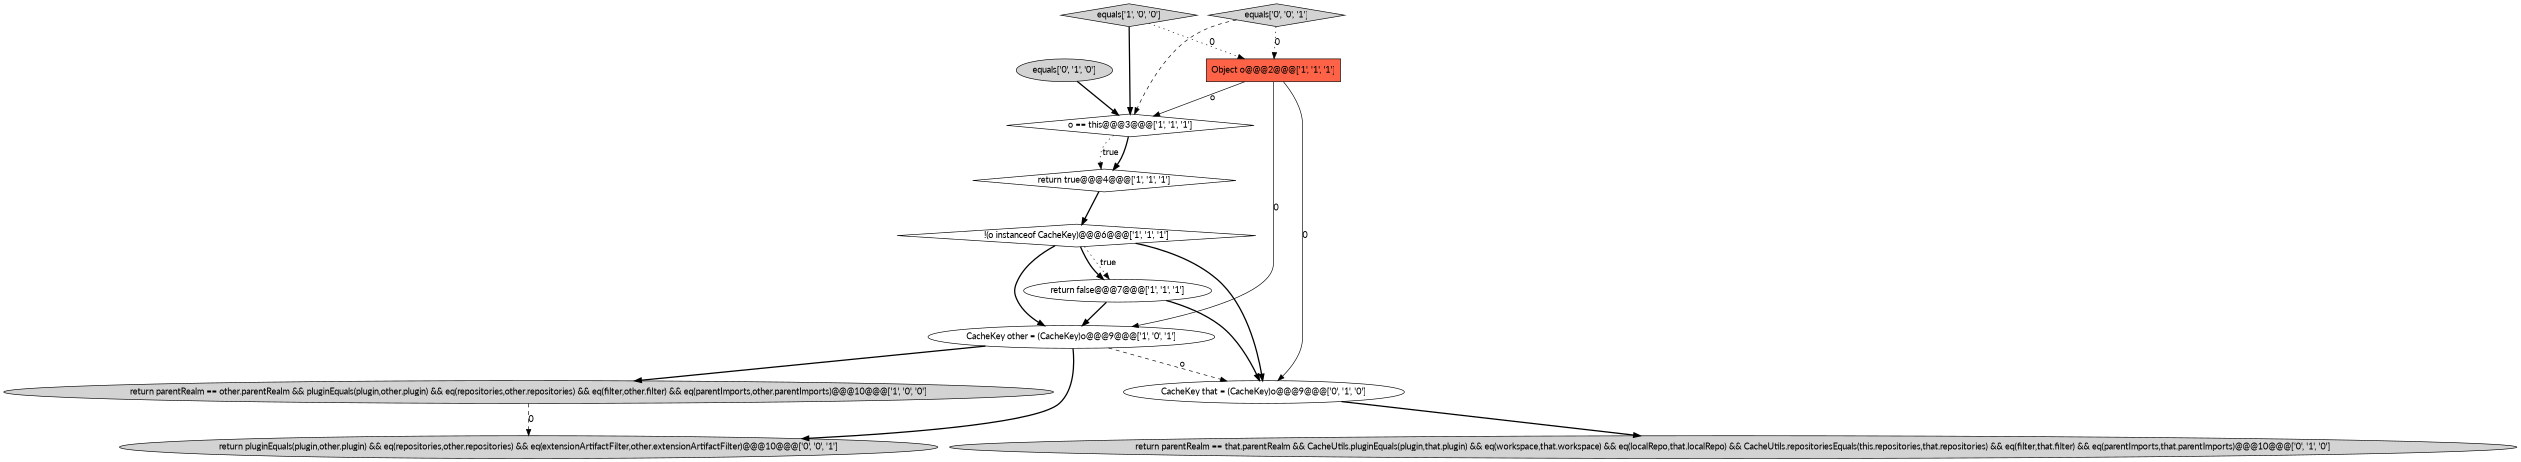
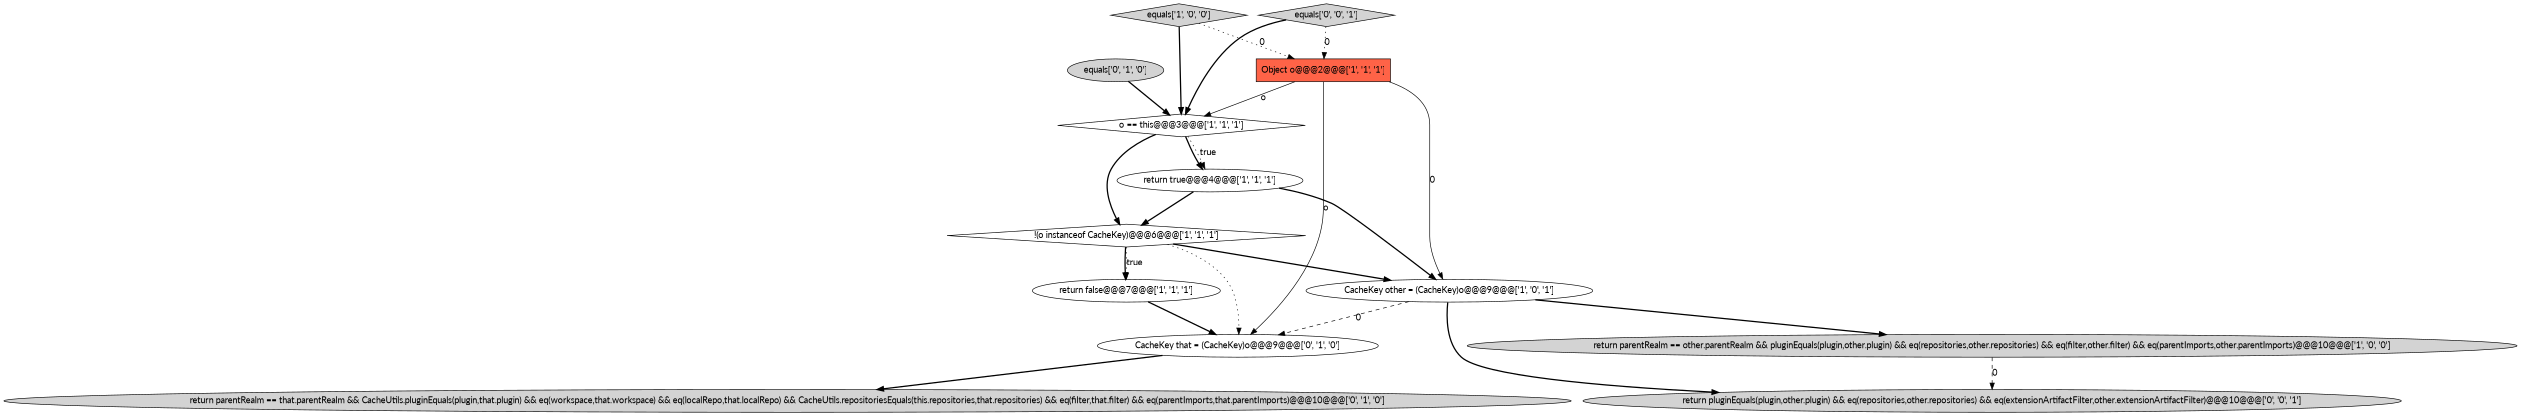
(1175, 50) -> (1226, 50)
none -> (1113, 167)
(1104, 180) -> (1210, 180)
(1305, 236) -> (1326, 208)
(1223, 285) -> (1220, 273)
(1097, 312) -> (1360, 222)
(1183, 364) -> (1358, 318)
